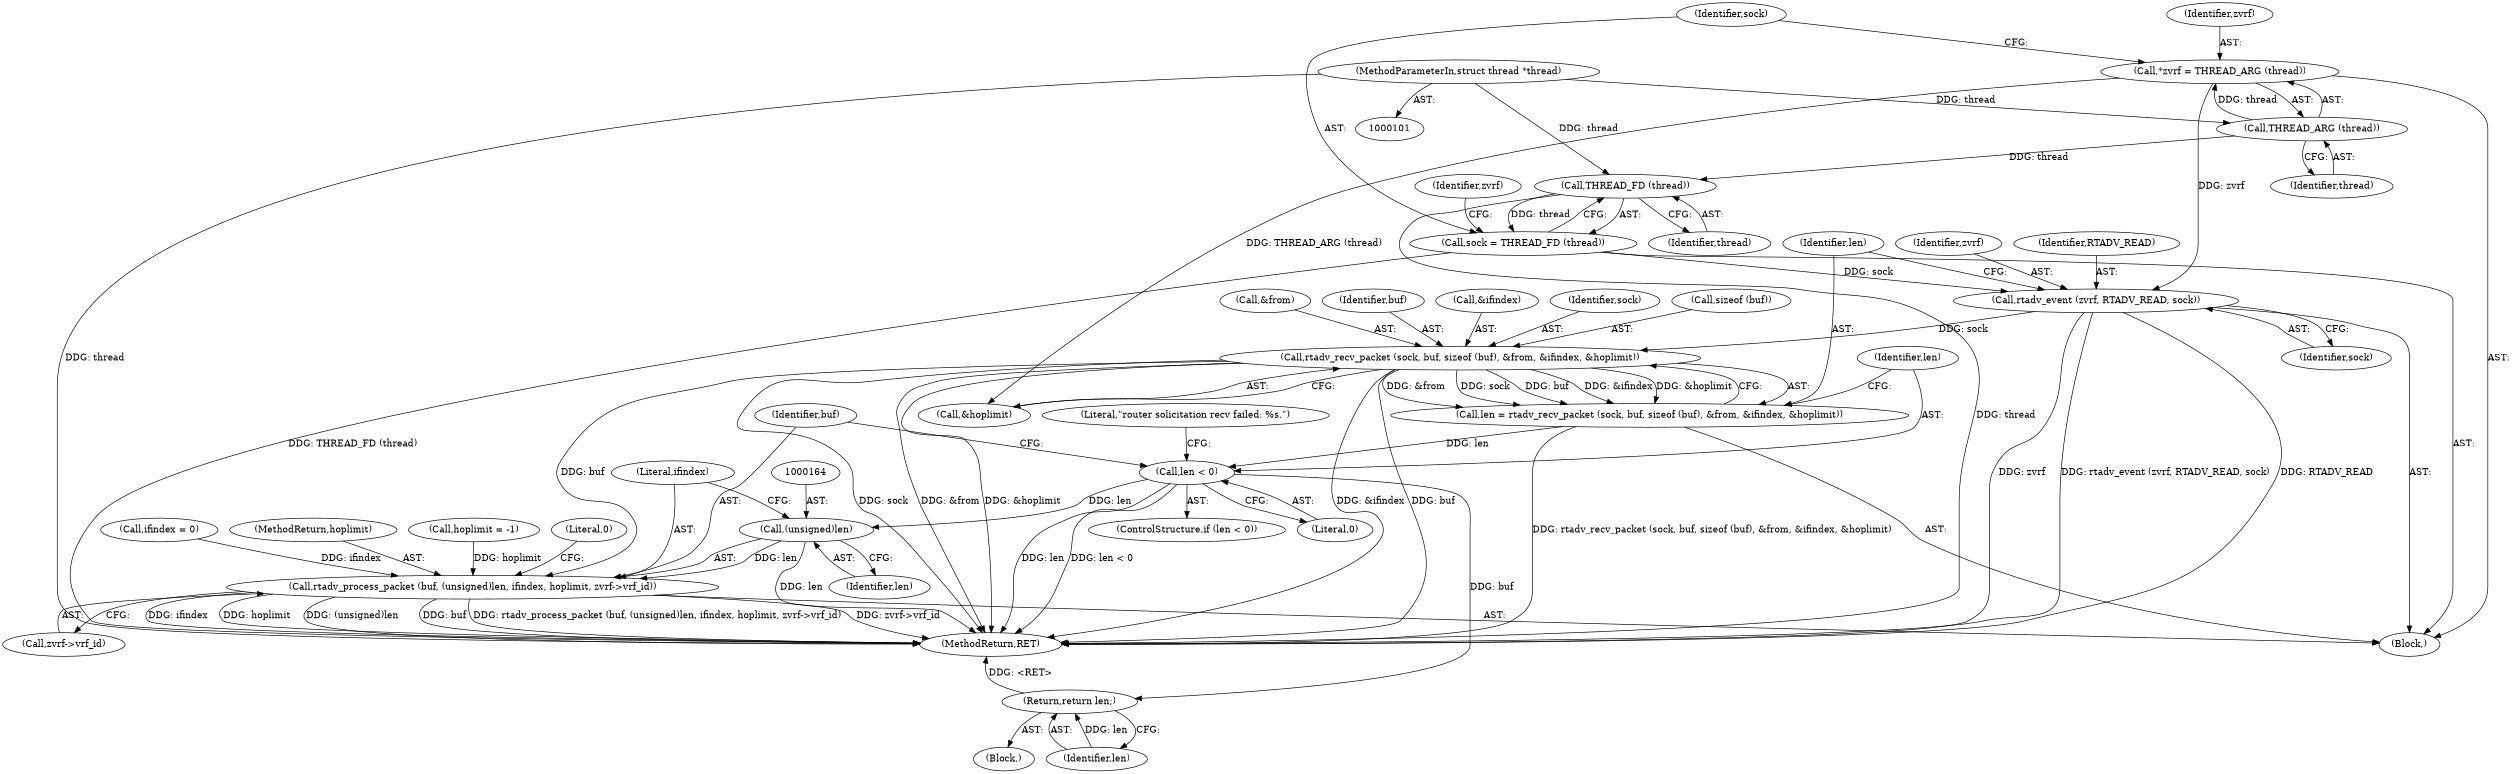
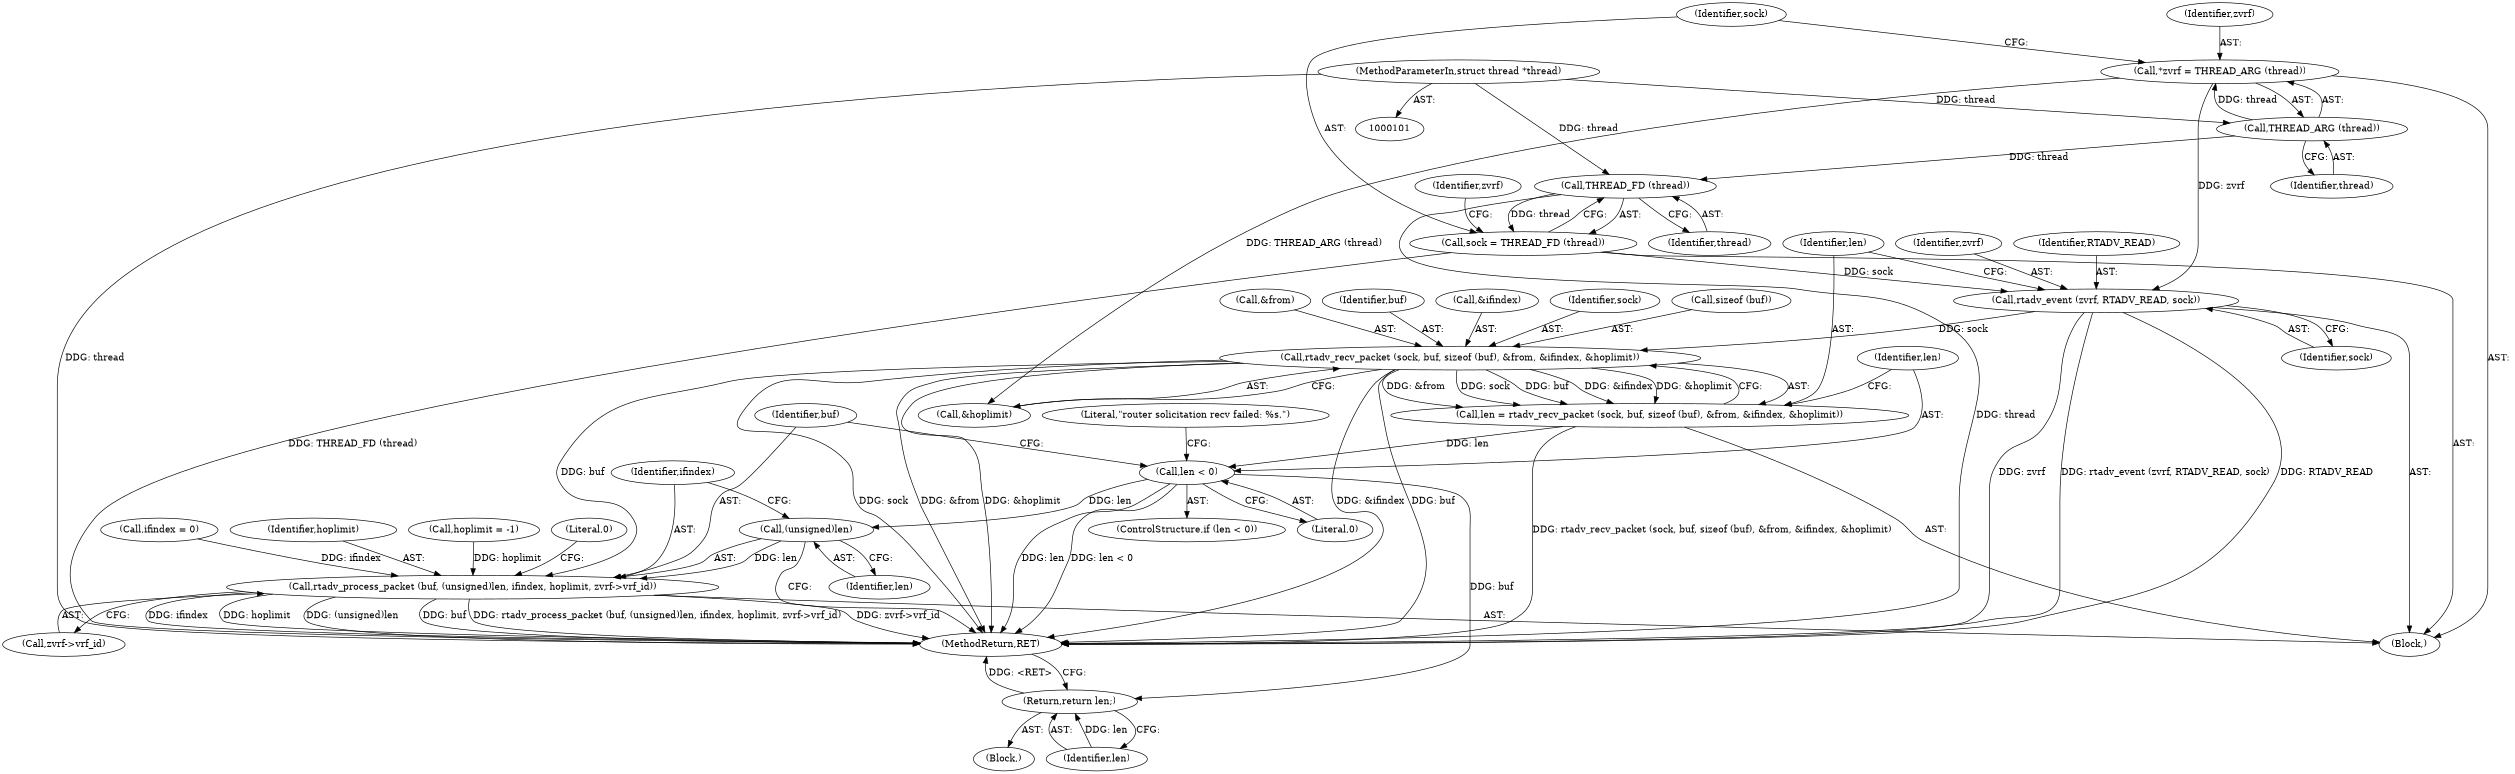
(673, 473) -> (673, 473)
(806, 473) -> none
(313, 530) -> (313, 530)
(802, 587) -> (802, 587)
none -> (1052, 665)
